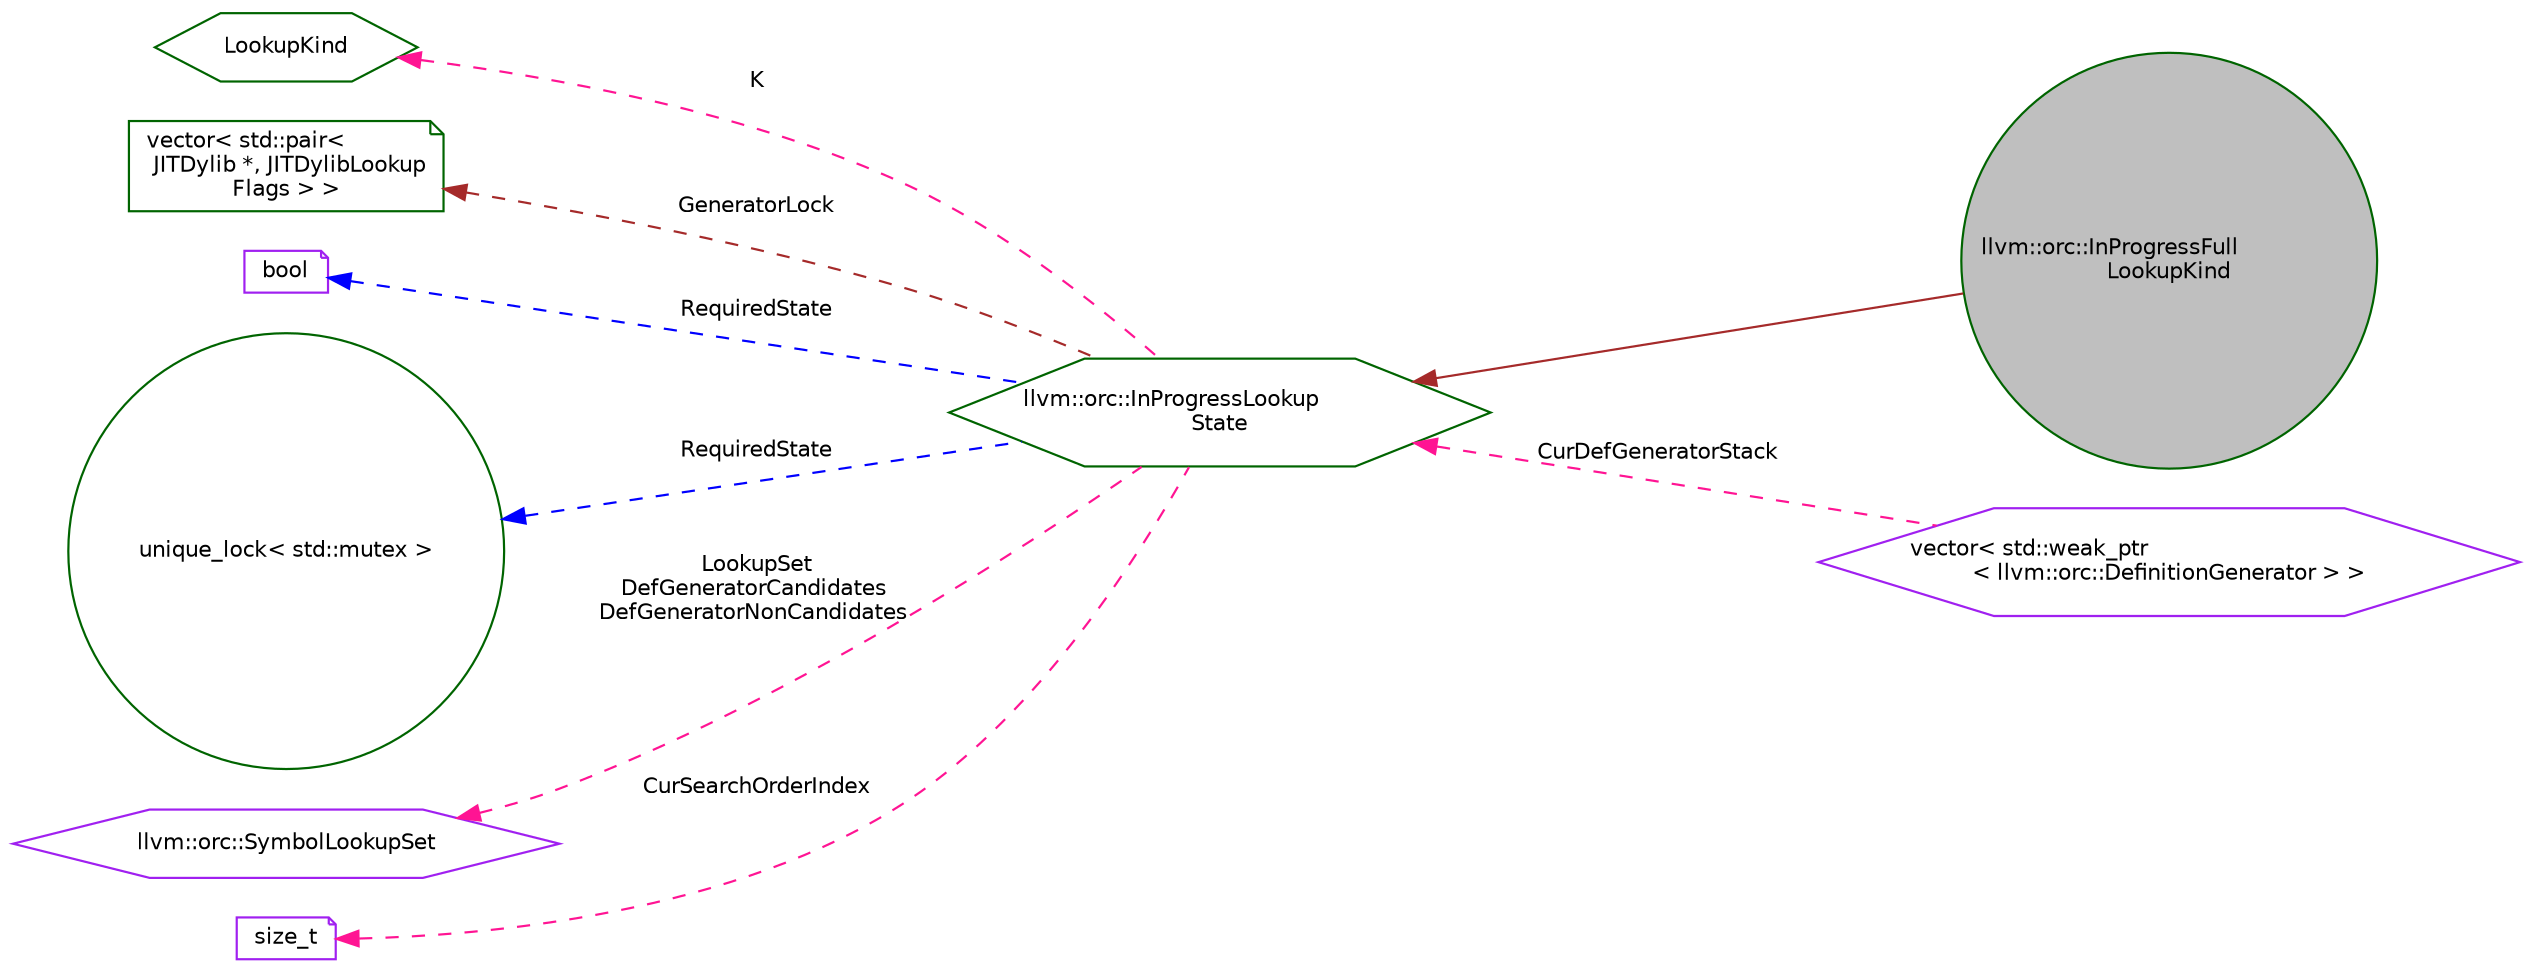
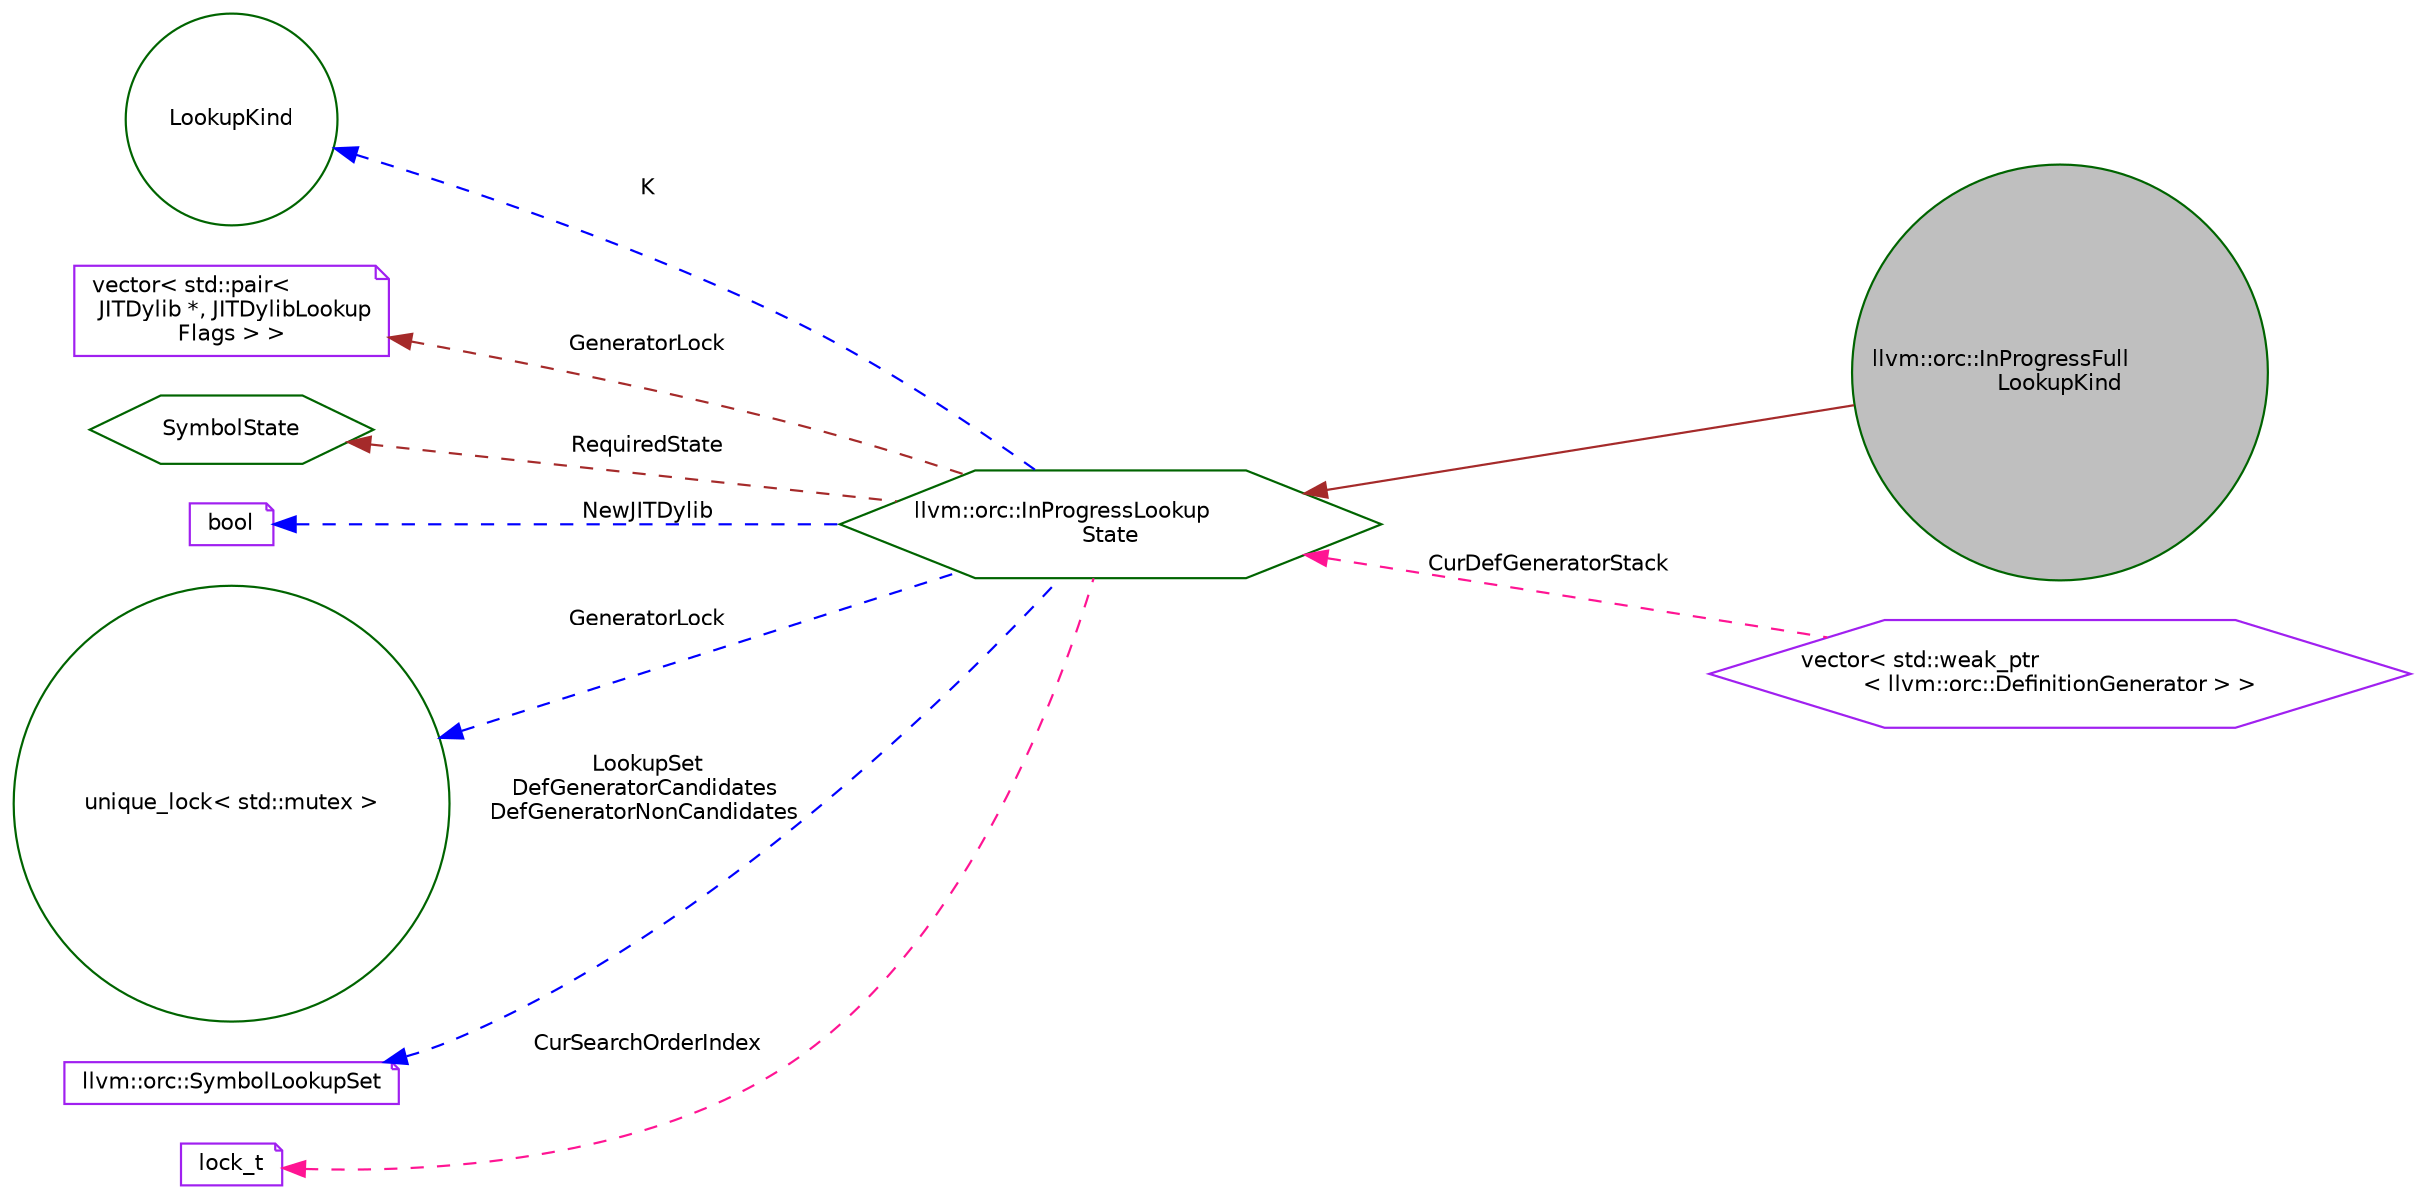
(286, 47) -> (232, 119)
(816, 149) -> (710, 283)
(286, 166) -> (232, 311)
(754, 310) -> (645, 512)
none -> (232, 430)
(754, 451) -> (645, 620)
(823, 665) -> (759, 854)
(286, 844) -> (232, 1083)
(286, 938) -> (232, 1164)
